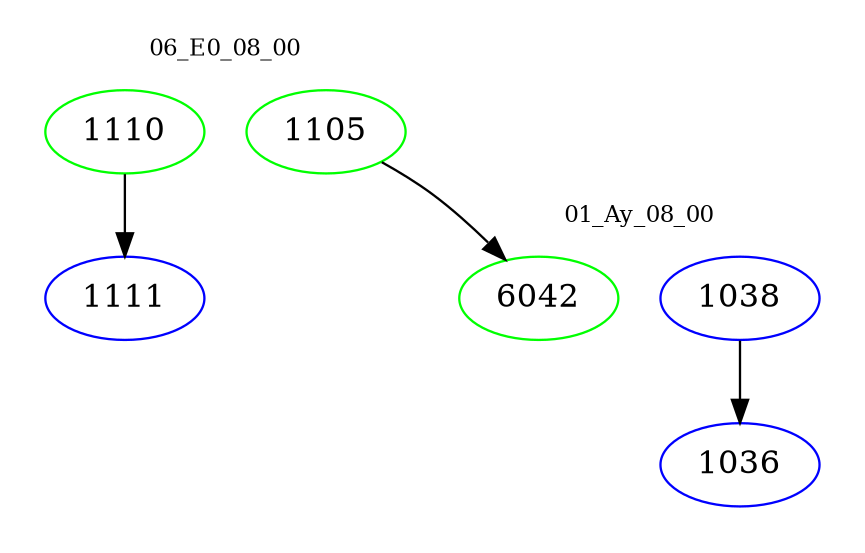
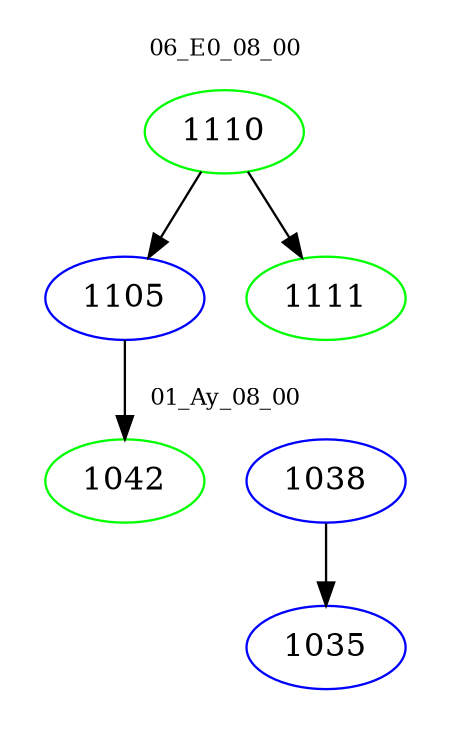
(326, 132) -> (125, 298)
none -> (181, 205)
(125, 298) -> (326, 298)
(539, 298) -> (125, 481)
(740, 465) -> (326, 648)
